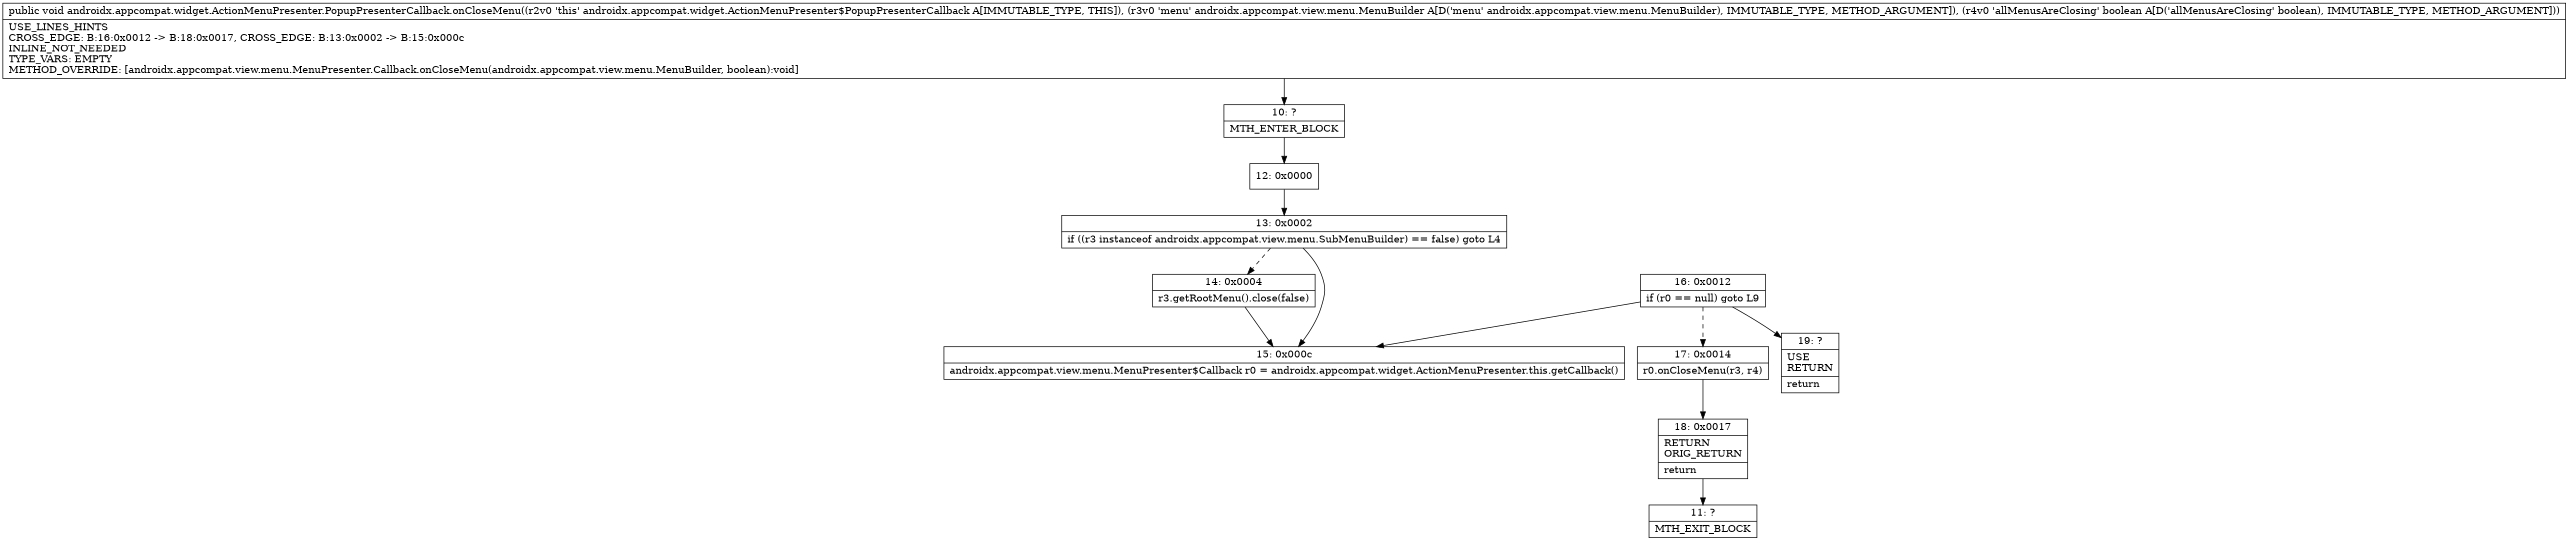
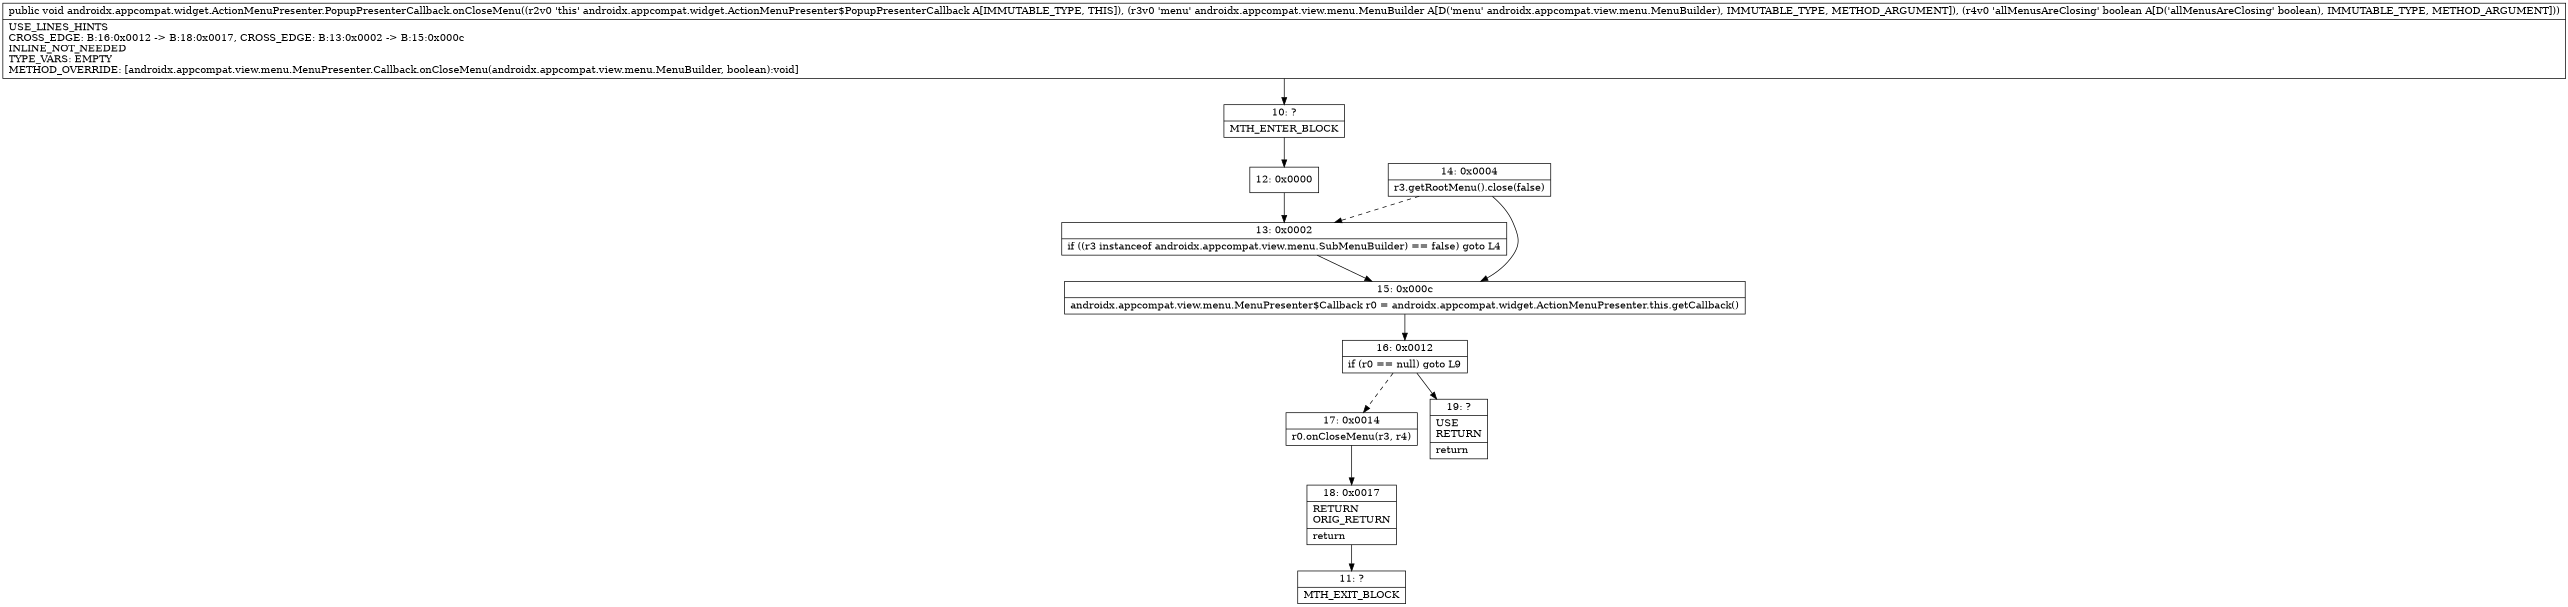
(1261, 258) -> (1380, 208)
(1512, 324) -> (1405, 324)
